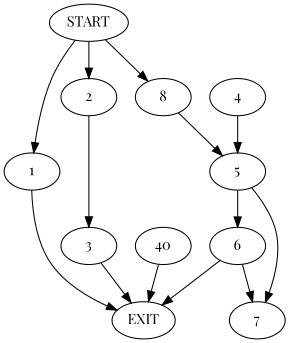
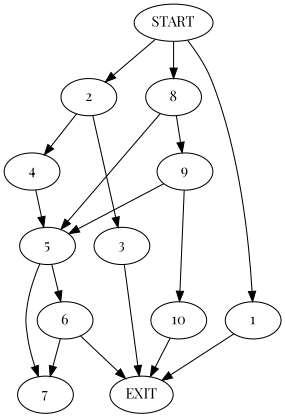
none -> (64, 130)
none -> (185, 172)
(163, 246) -> (179, 320)
